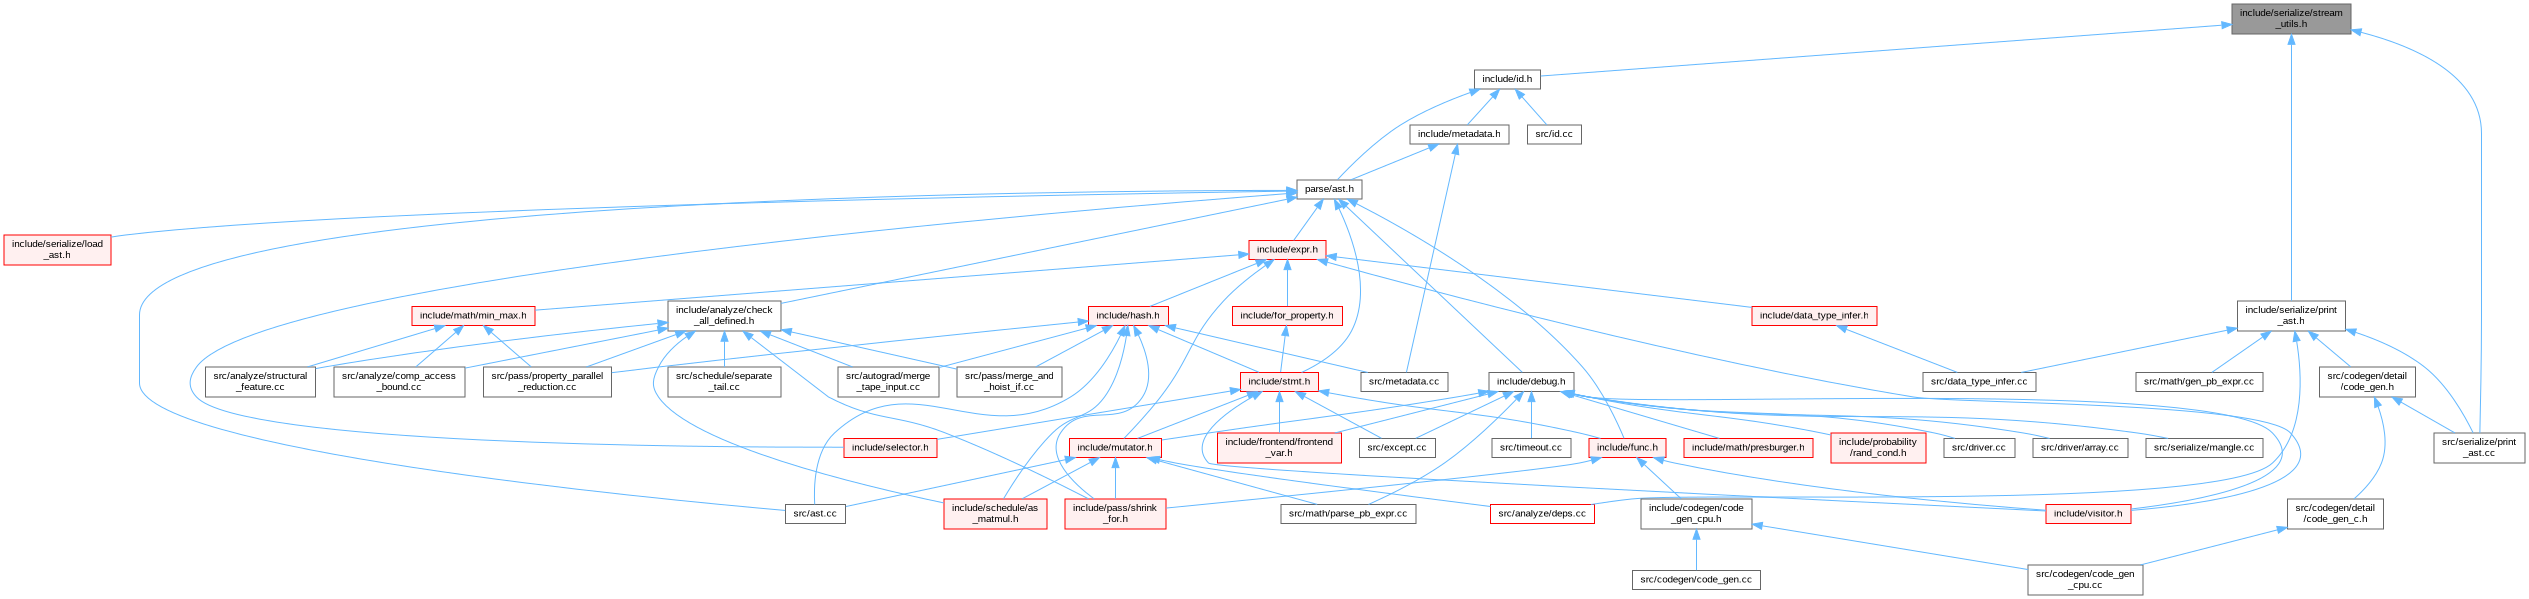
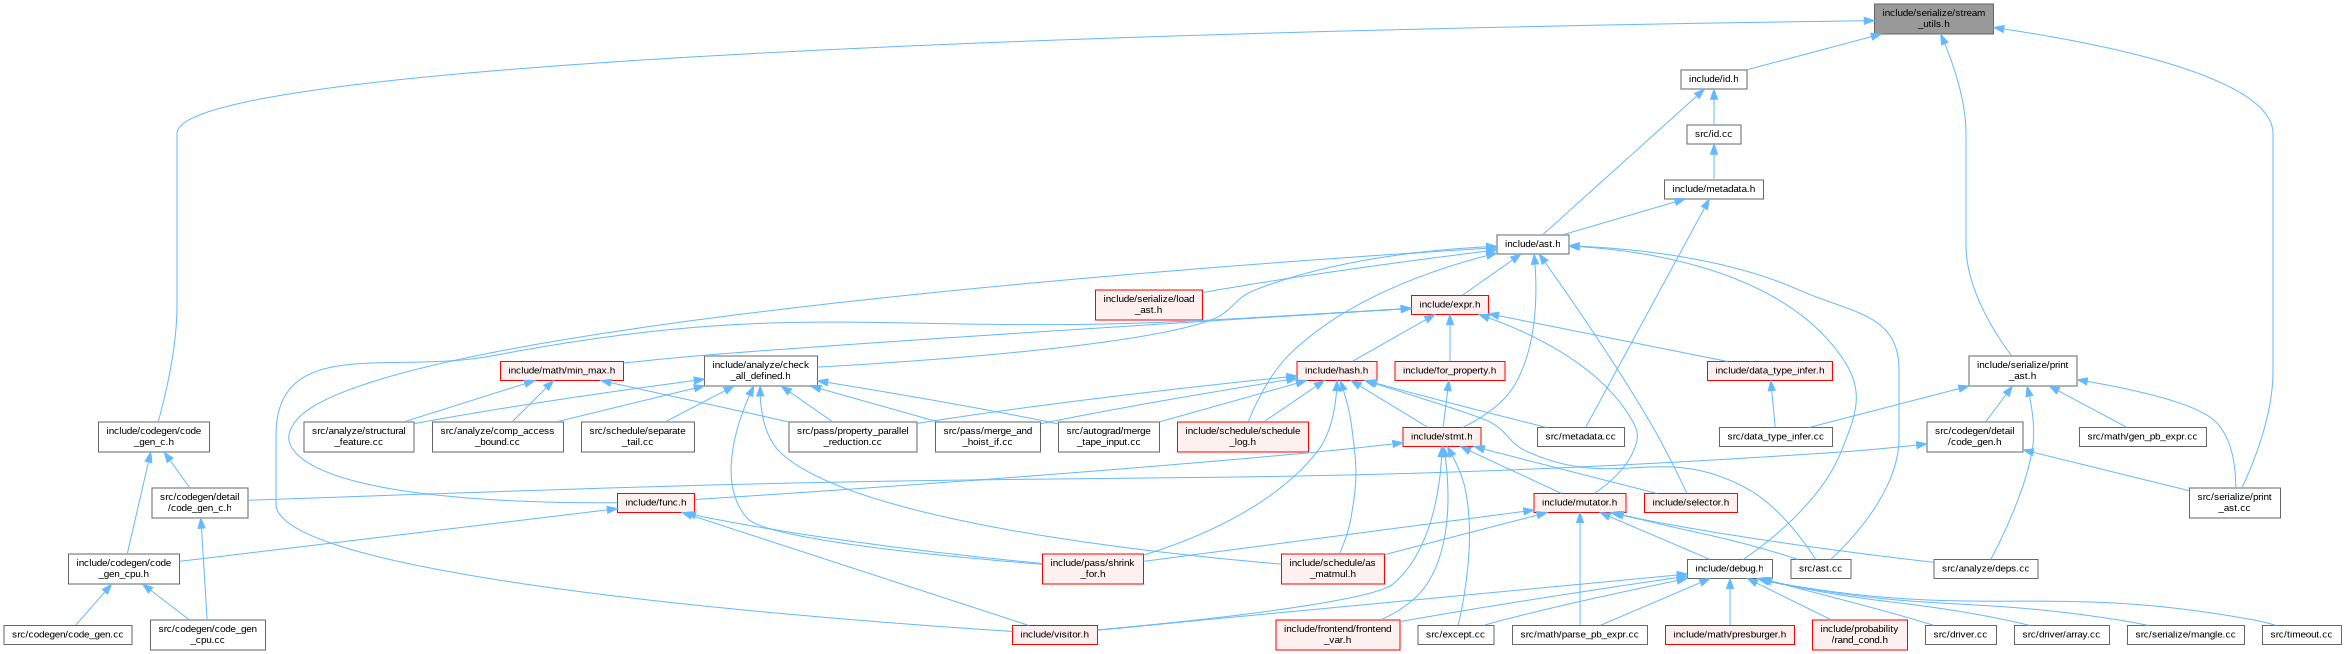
(1480, 111) -> (1714, 167)
(1330, 190) -> (1533, 244)
(1320, 417) -> (1660, 538)
none -> (154, 437)
none -> (1243, 437)
(1542, 514) -> (1986, 569)
